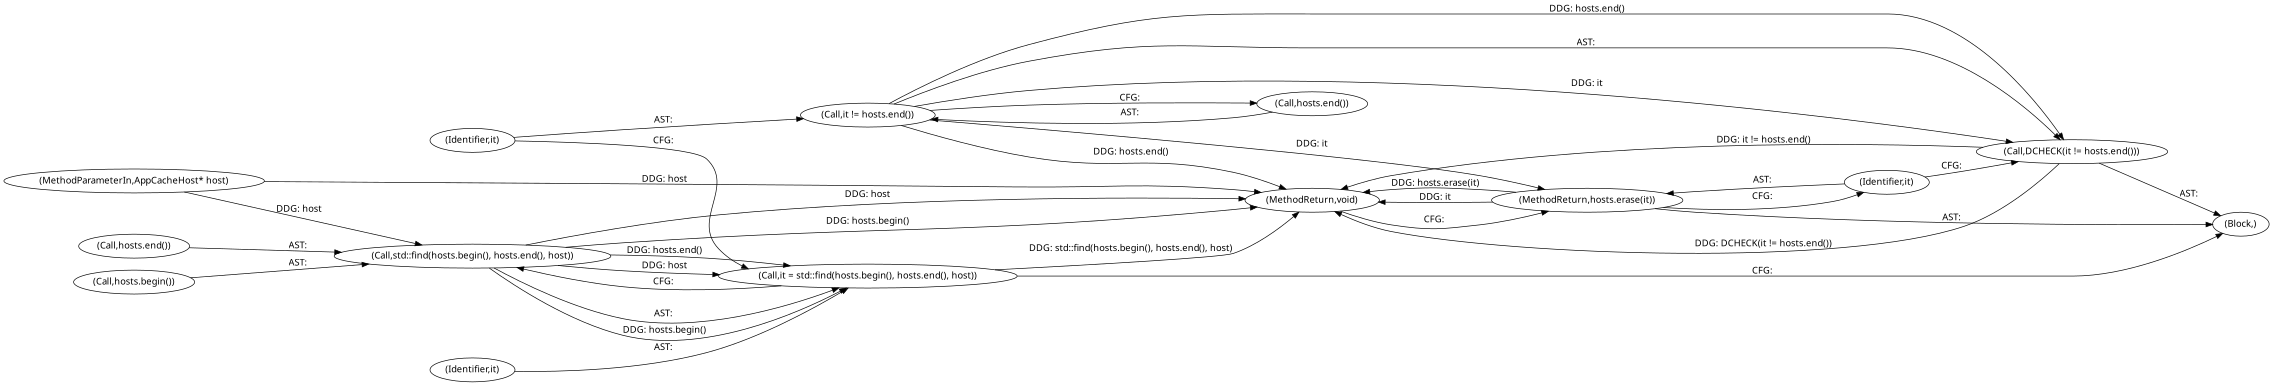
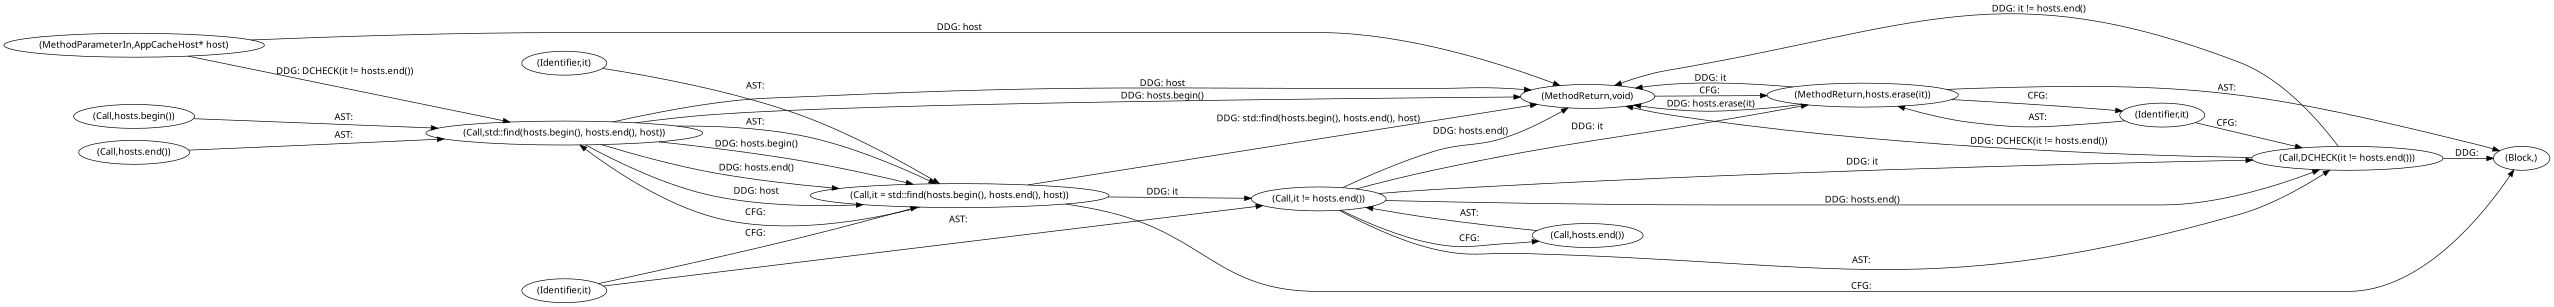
(2190, 194) -> (2468, 153)
none -> (1176, 198)
(299, 209) -> (345, 72)
